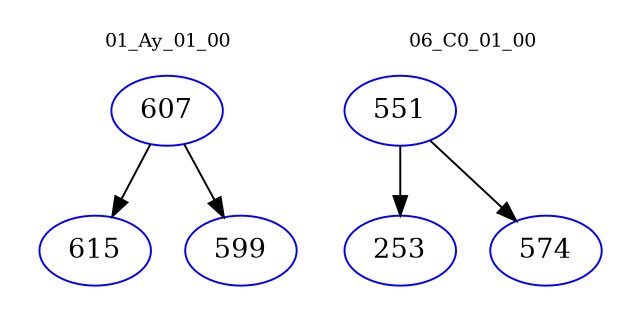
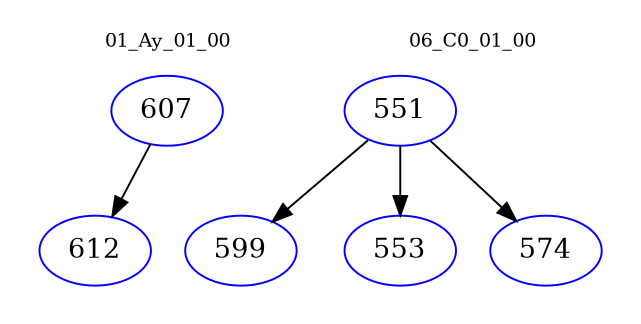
(199, 172) -> (342, 162)
(95, 251) -> (95, 251)
(400, 251) -> (400, 251)
